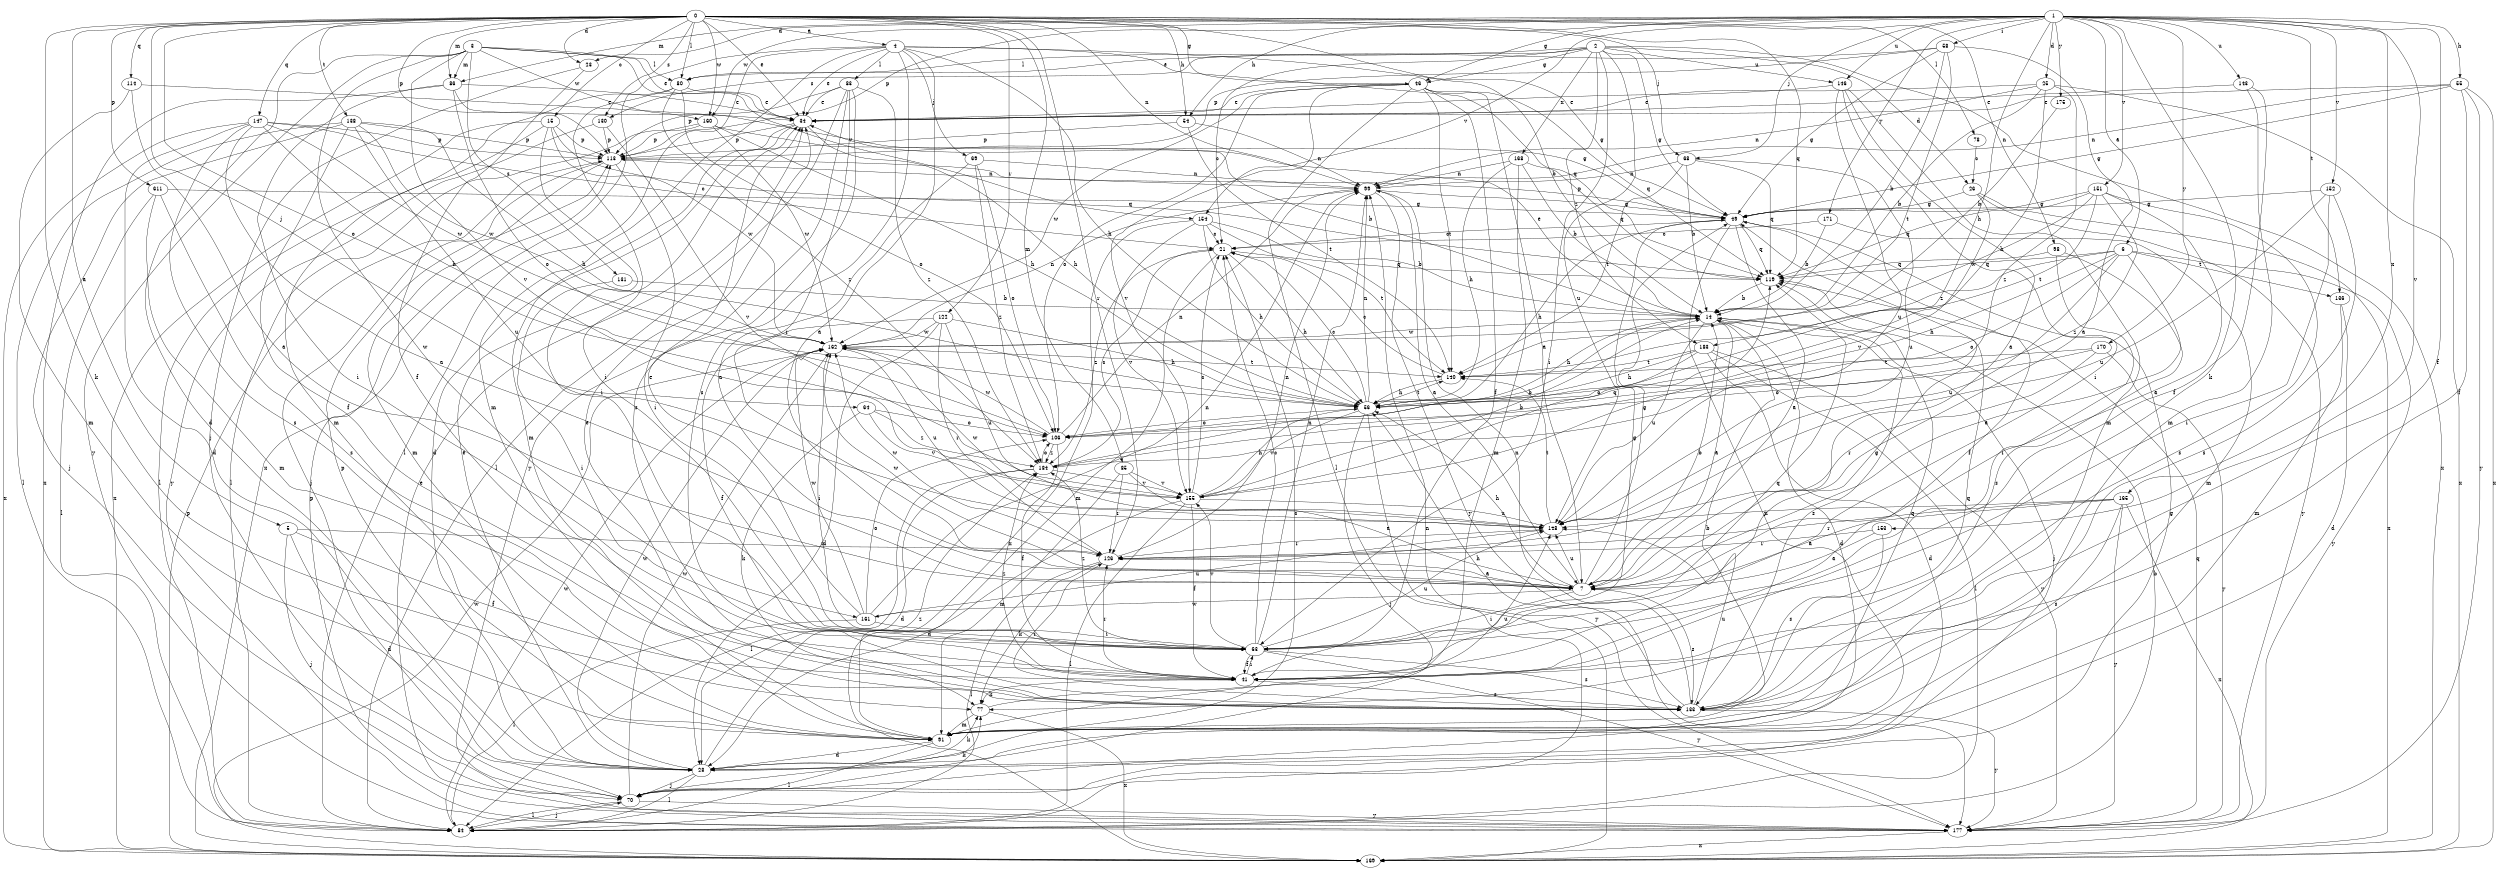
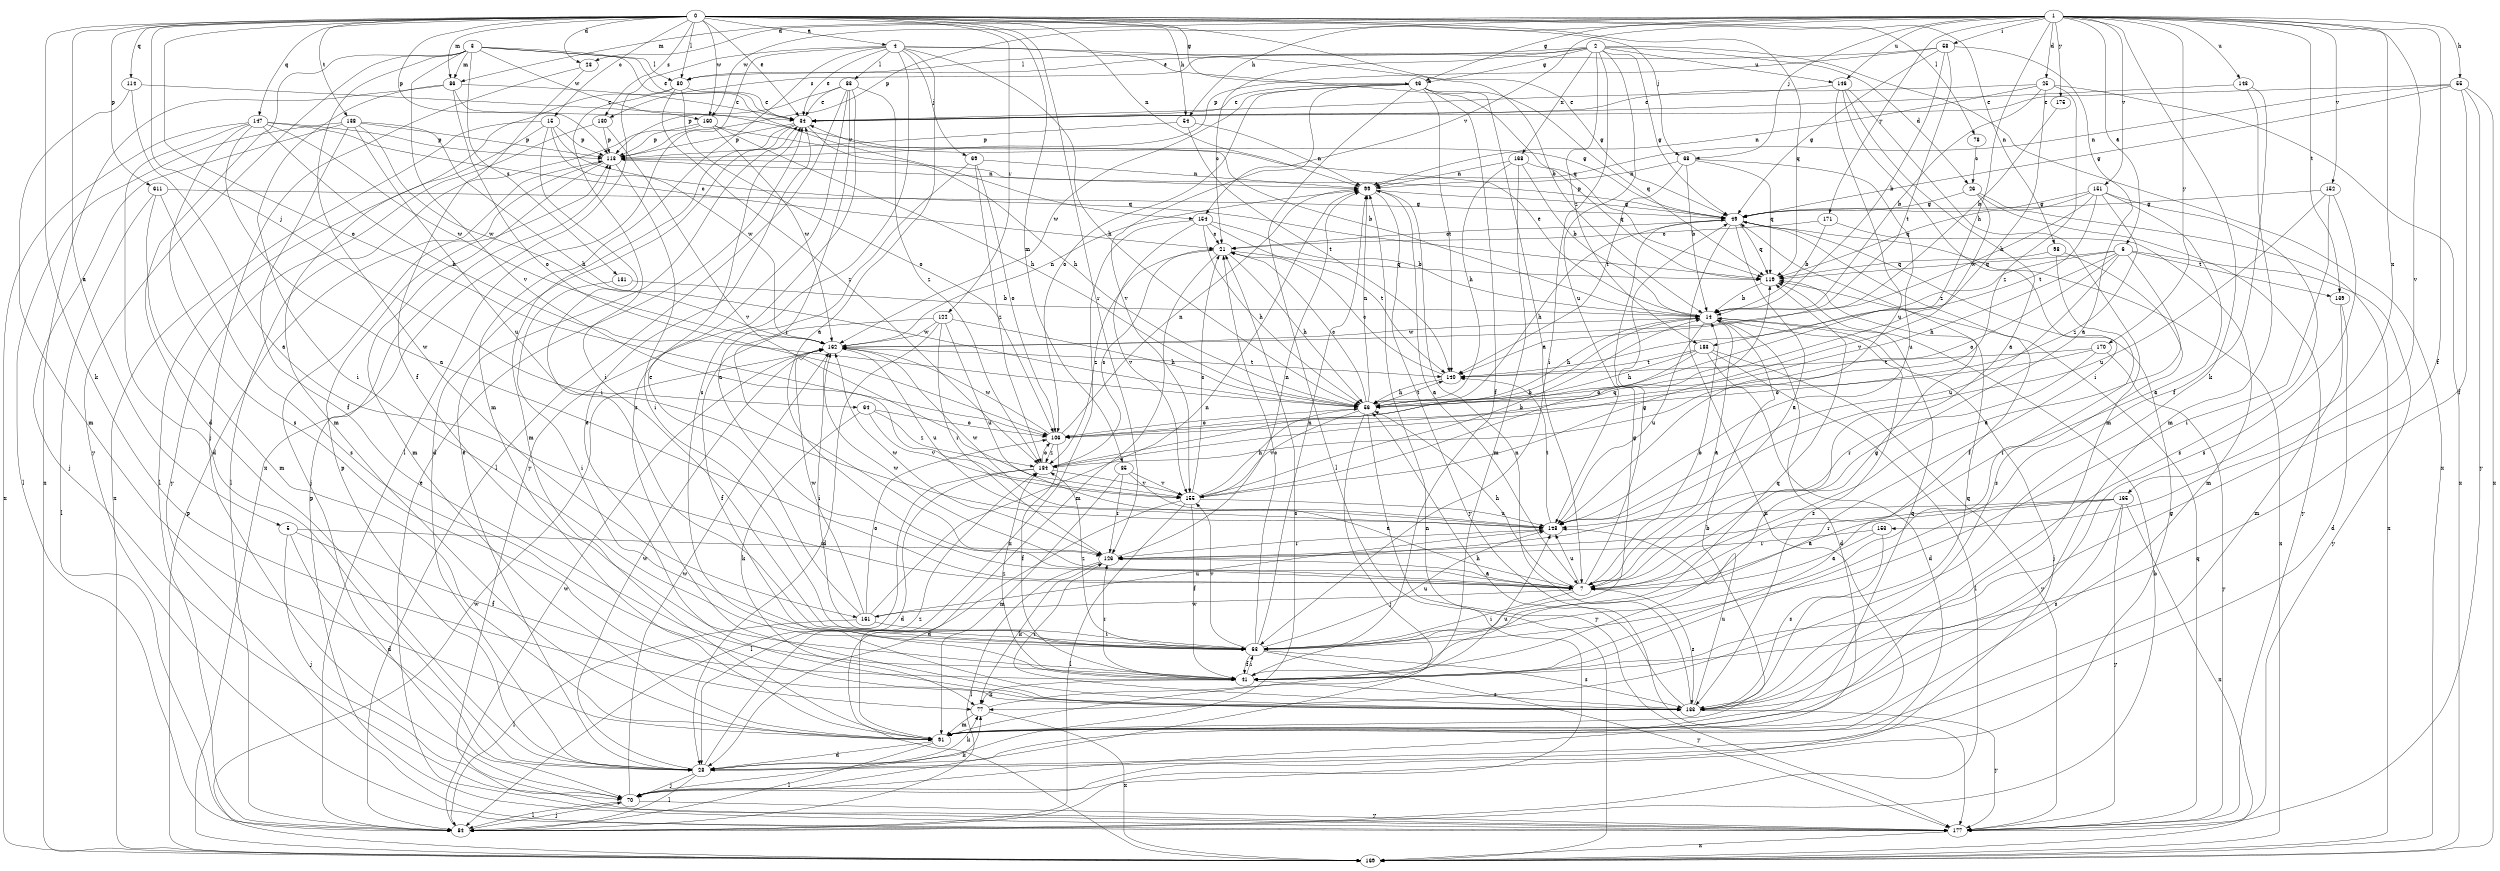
(2340, 299) -> (2340, 299)
none -> (2279, 777)
